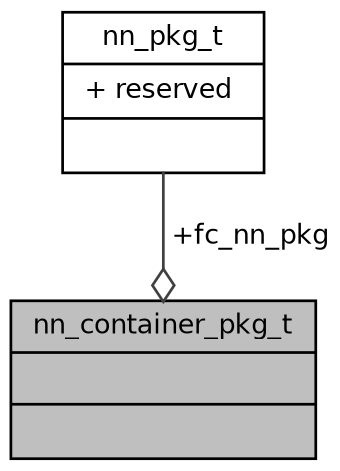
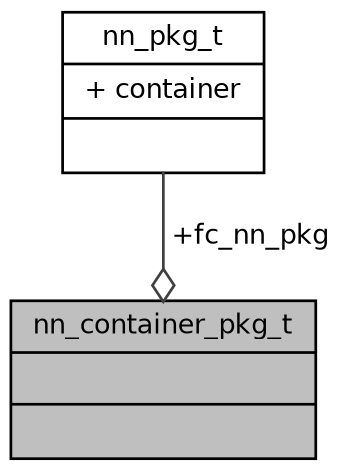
(159, 90) -> (163, 90)
